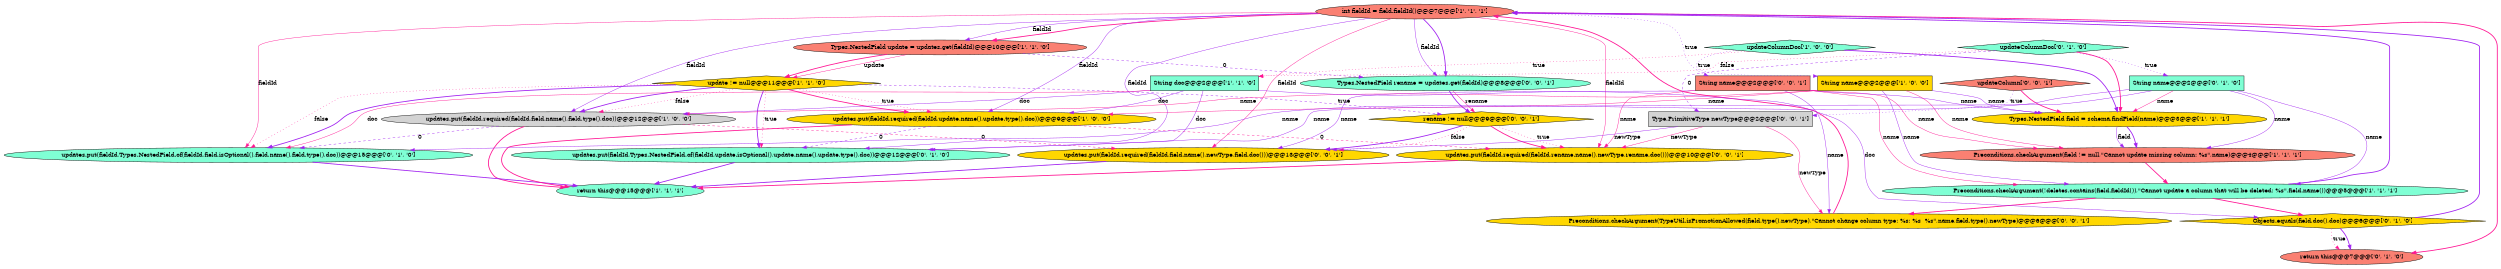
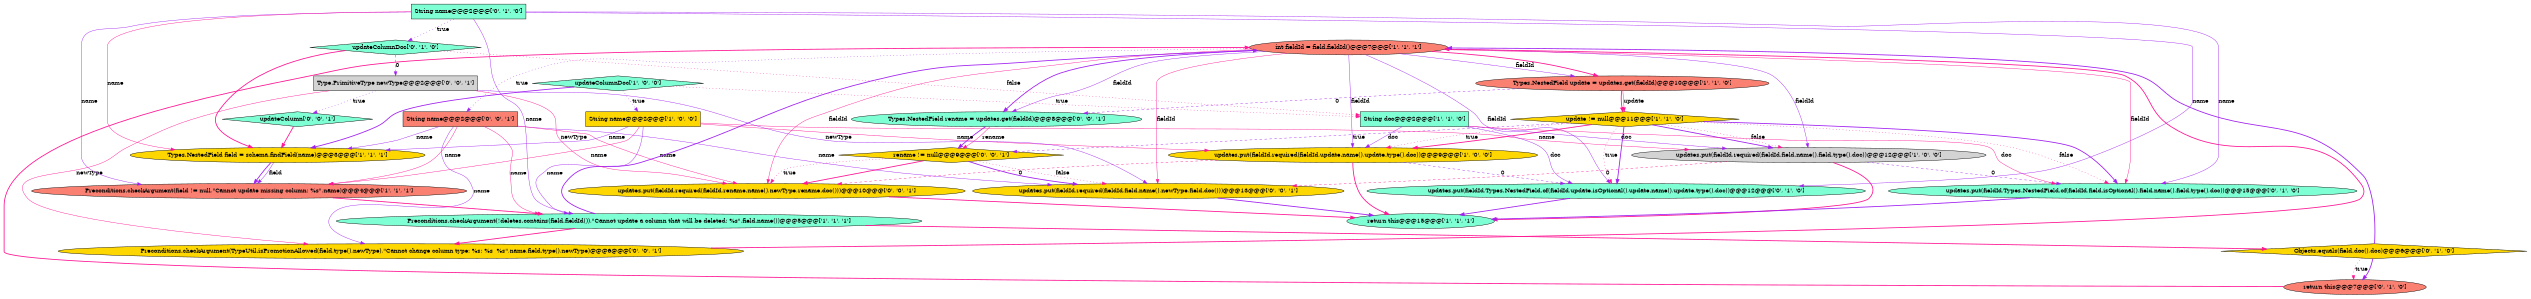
(2238, 23) -> (480, 273)
(2119, 61) -> (433, 29)
(2015, 83) -> (297, 119)
(1888, 112) -> (346, 101)
(1834, 118) -> none
